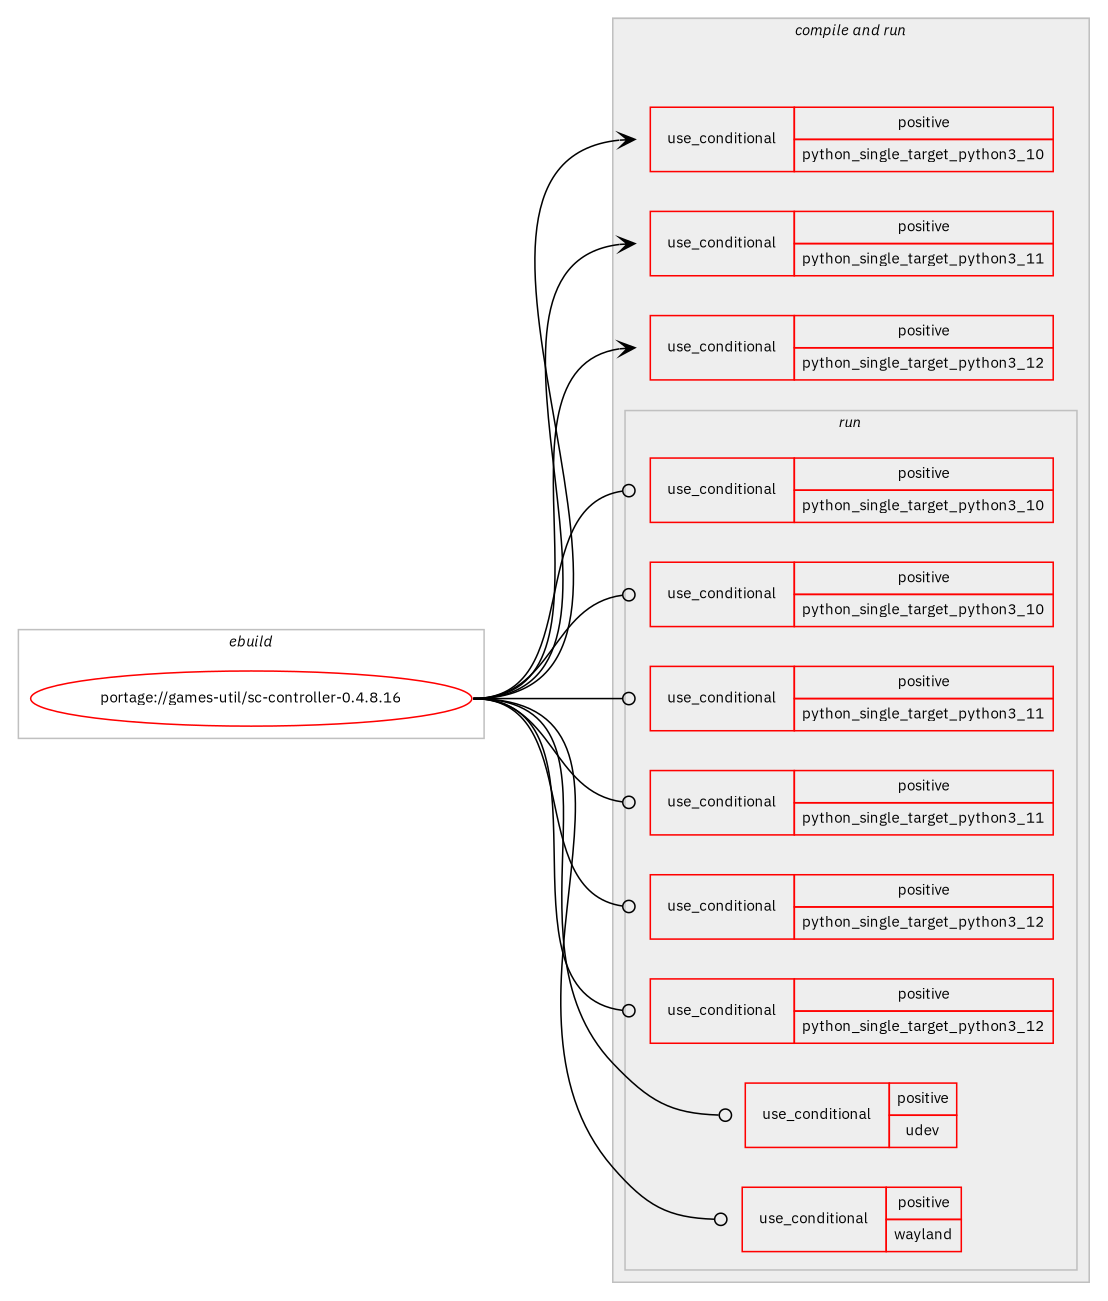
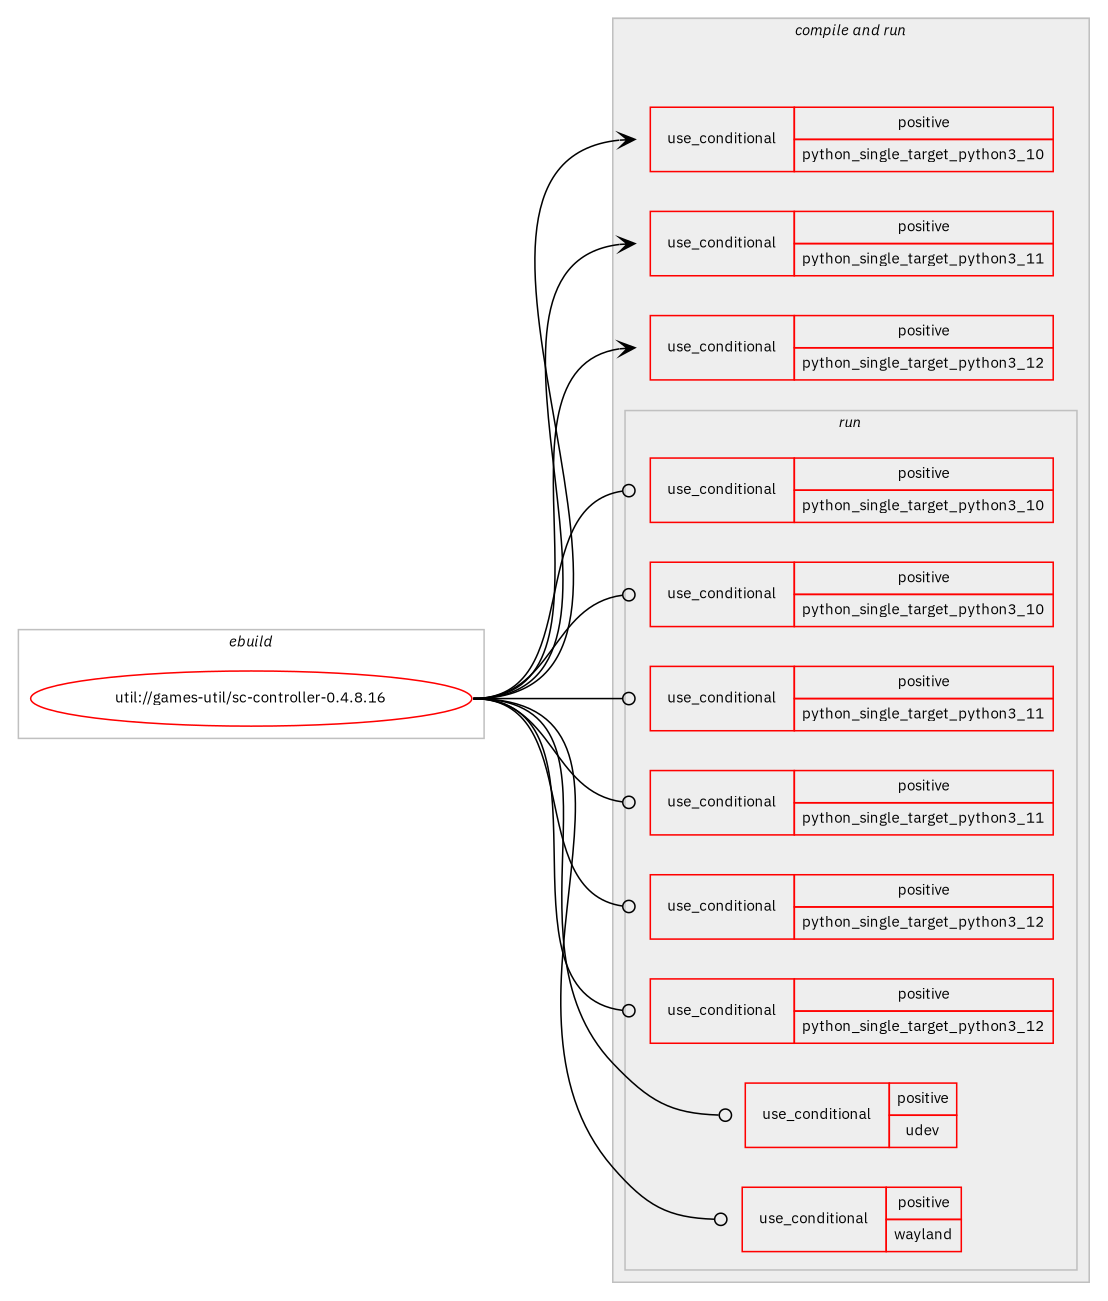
(251, 699) -> (251, 699)
